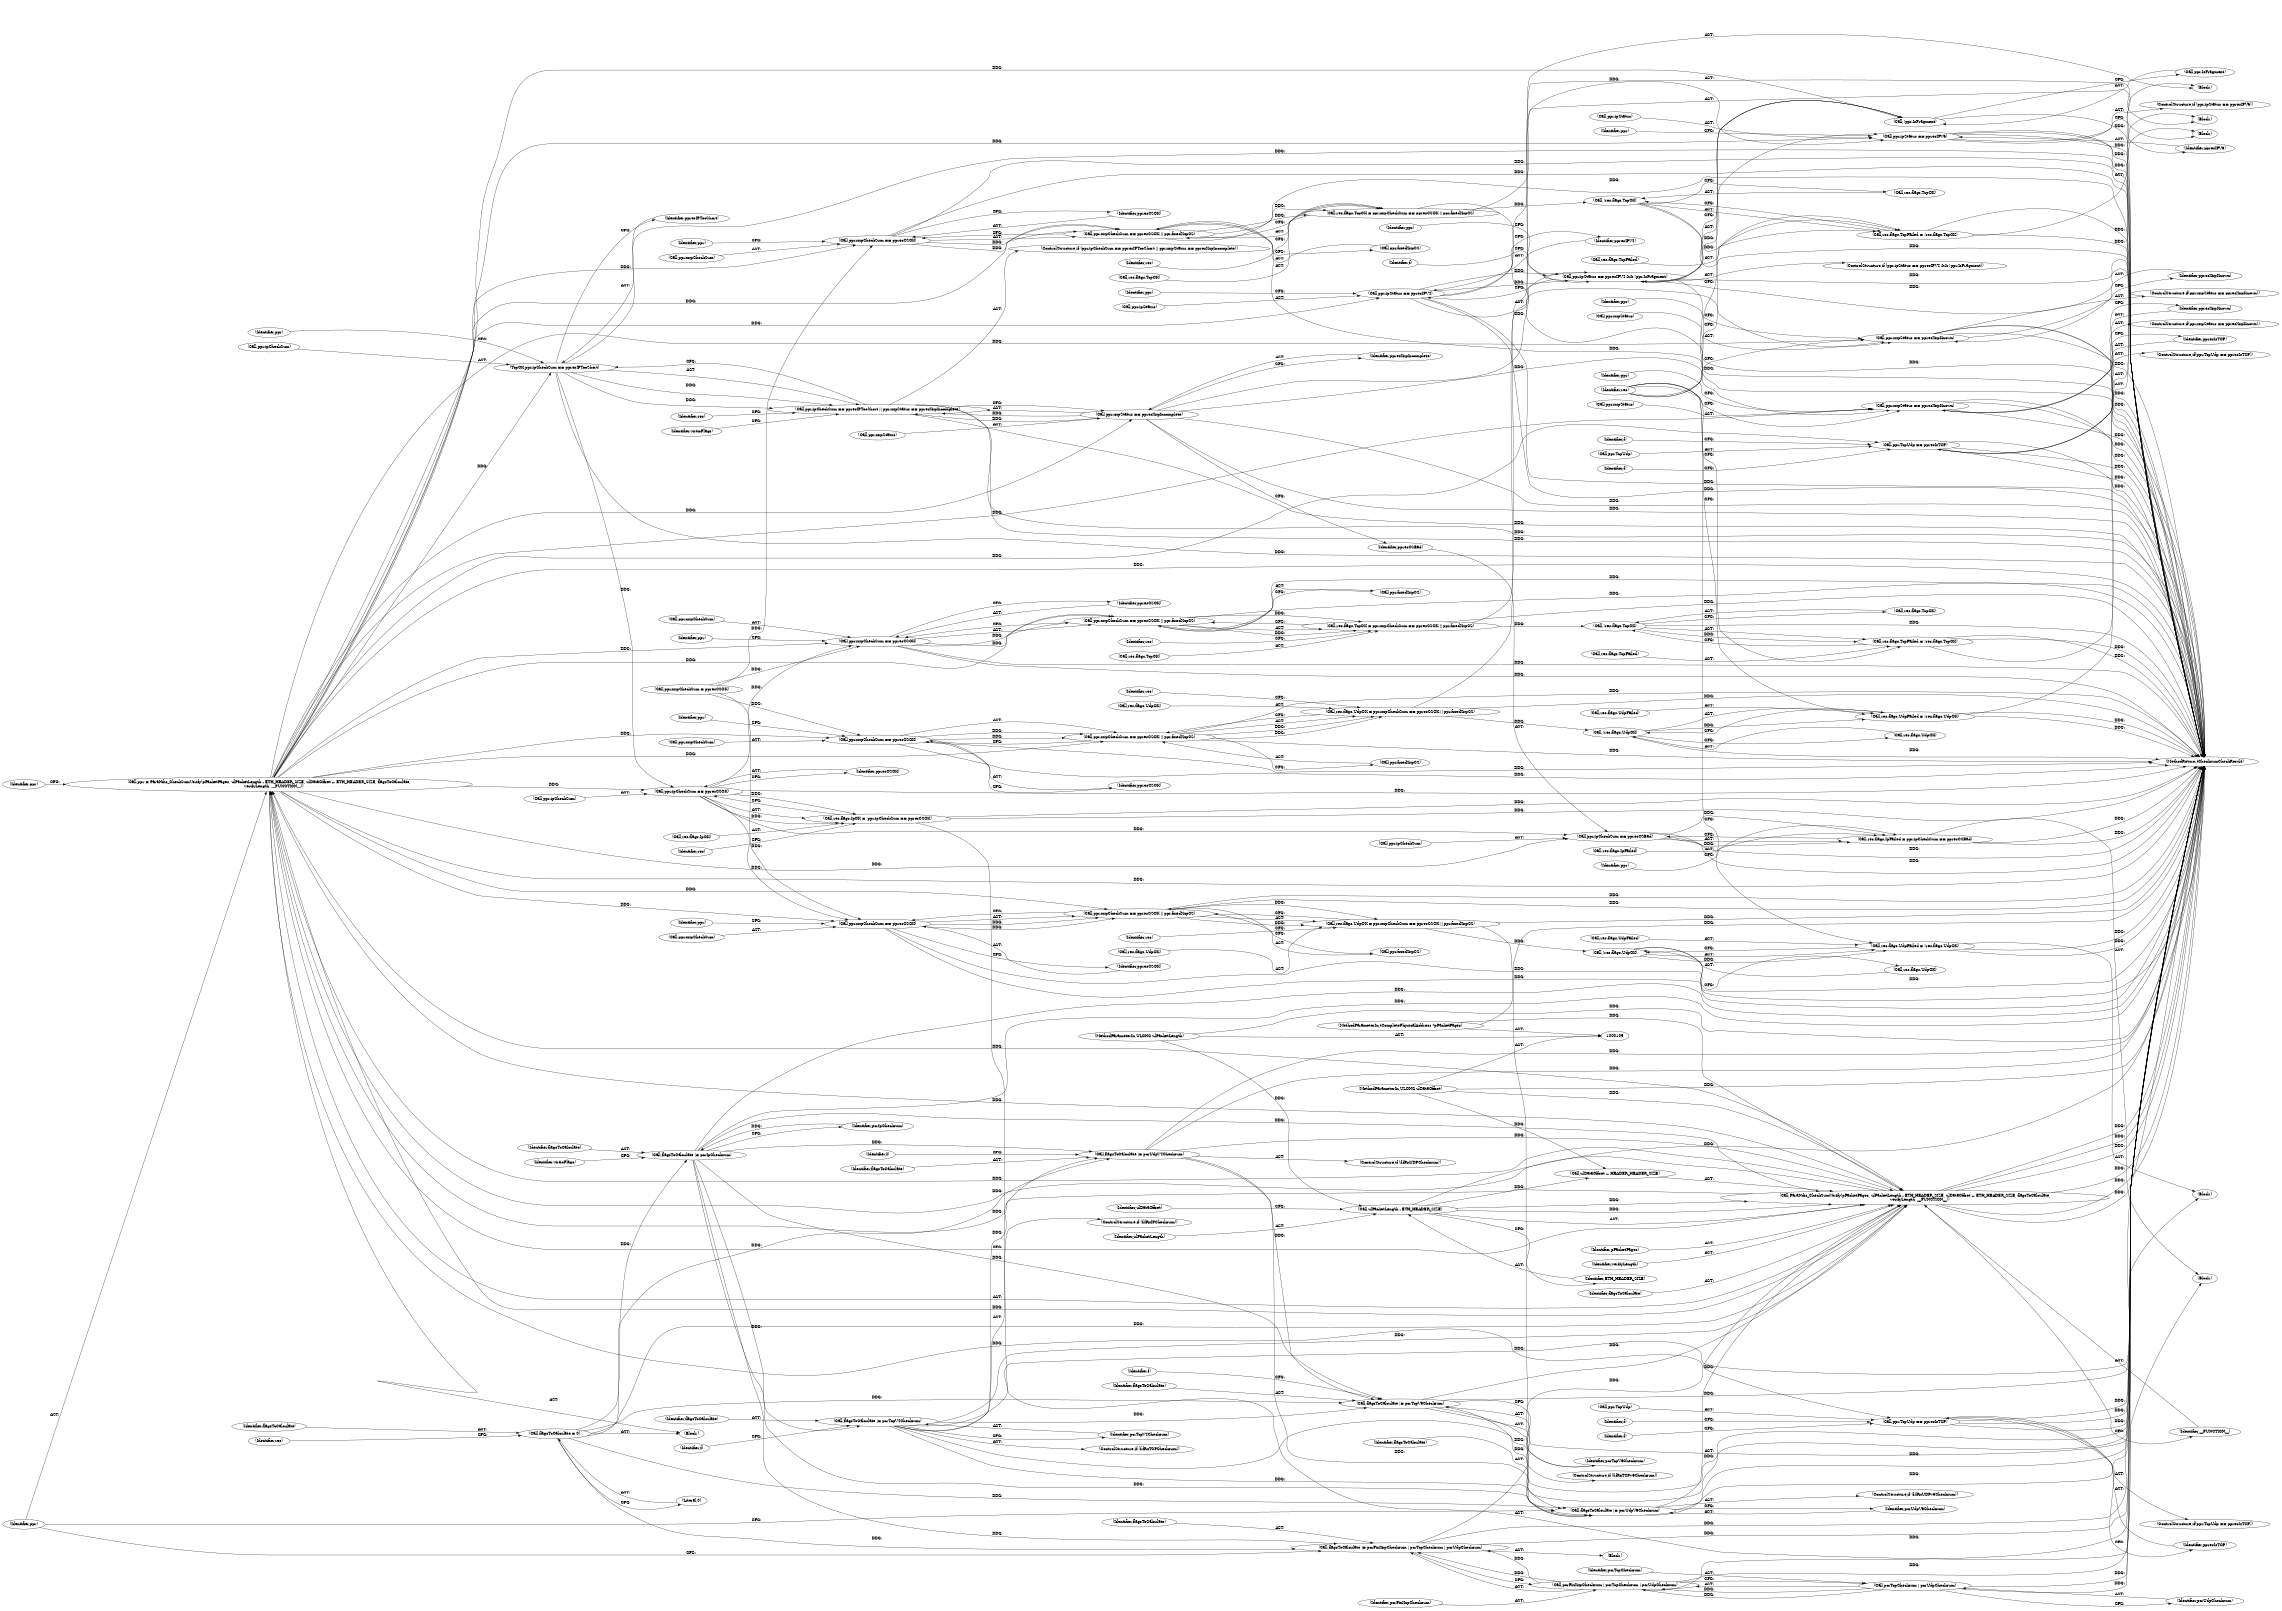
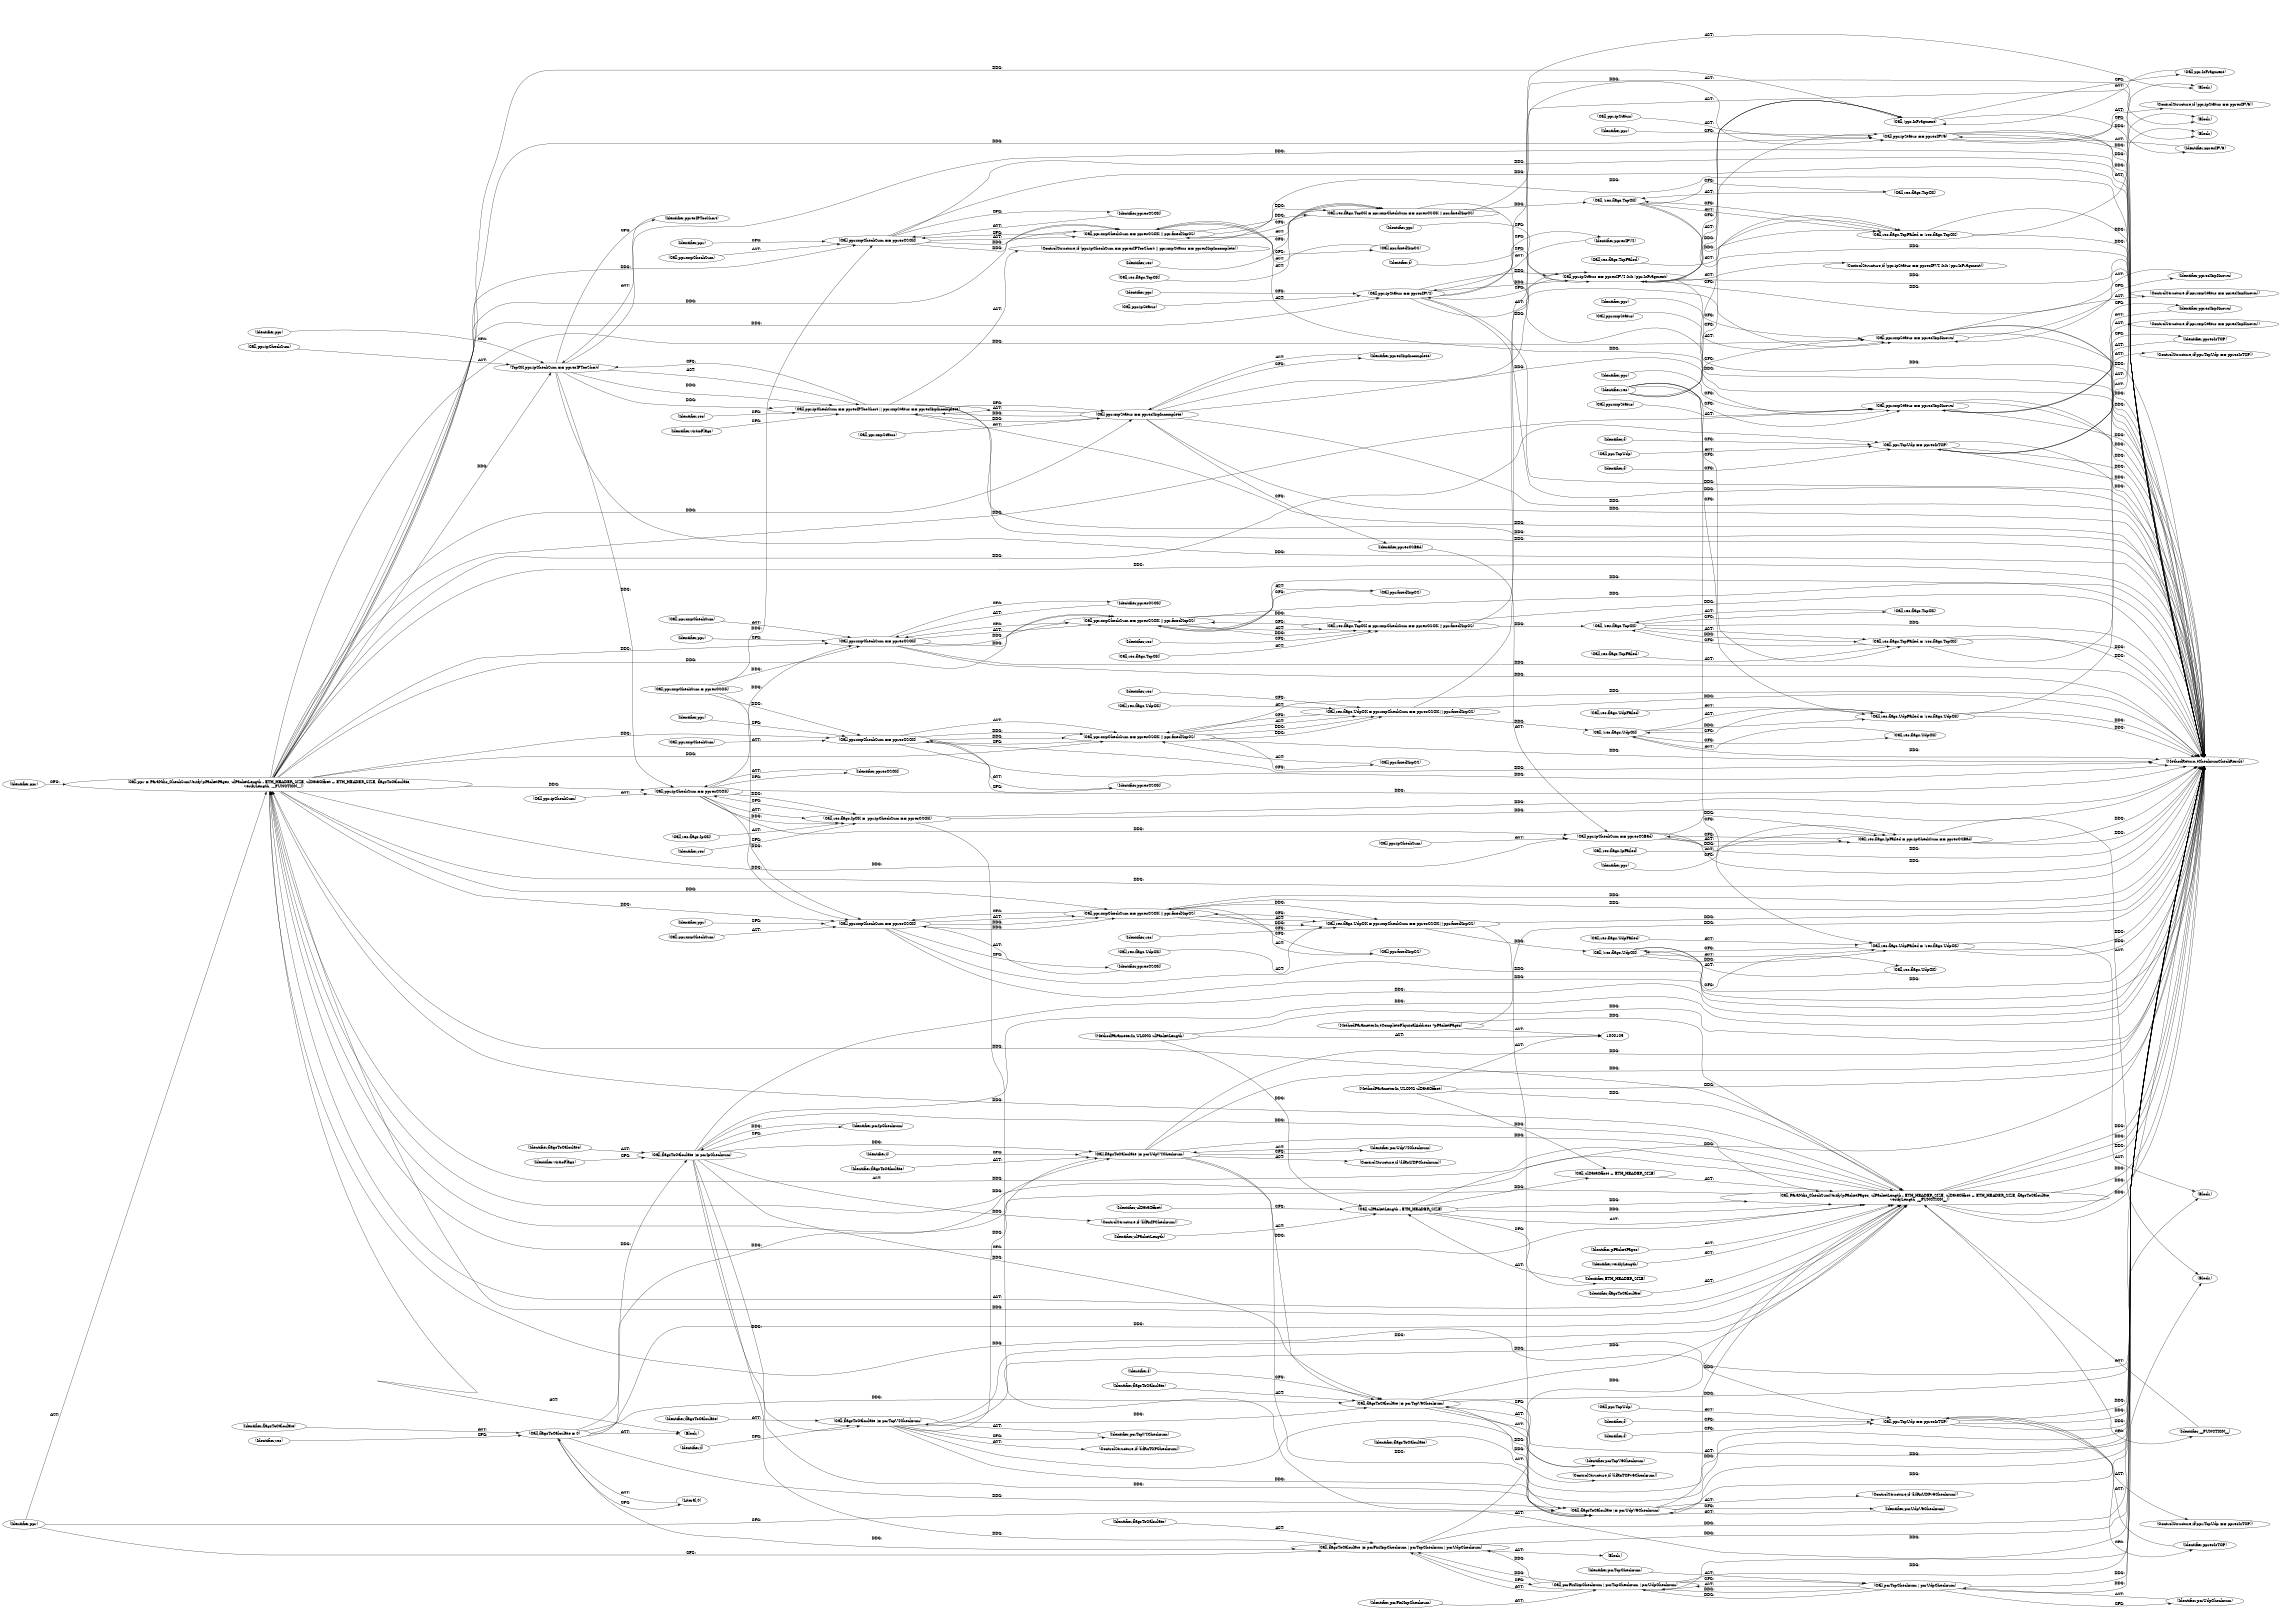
none -> (1400, 1148)
(1615, 1174) -> (1615, 1174)
(996, 1333) -> (894, 1203)
